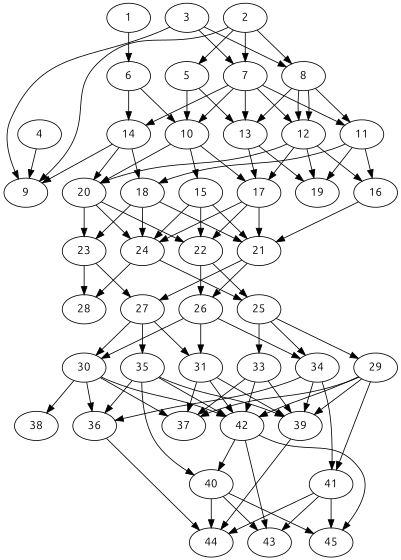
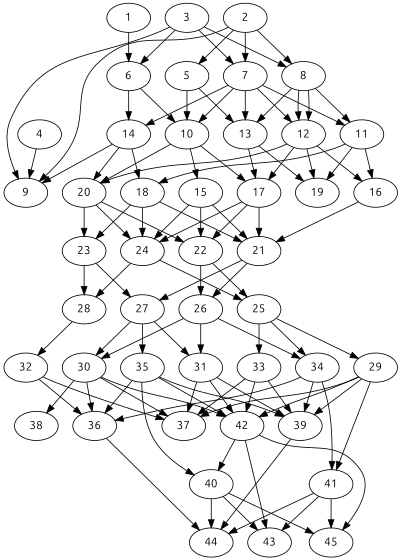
none -> (159, 45)
none -> (26, 368)
